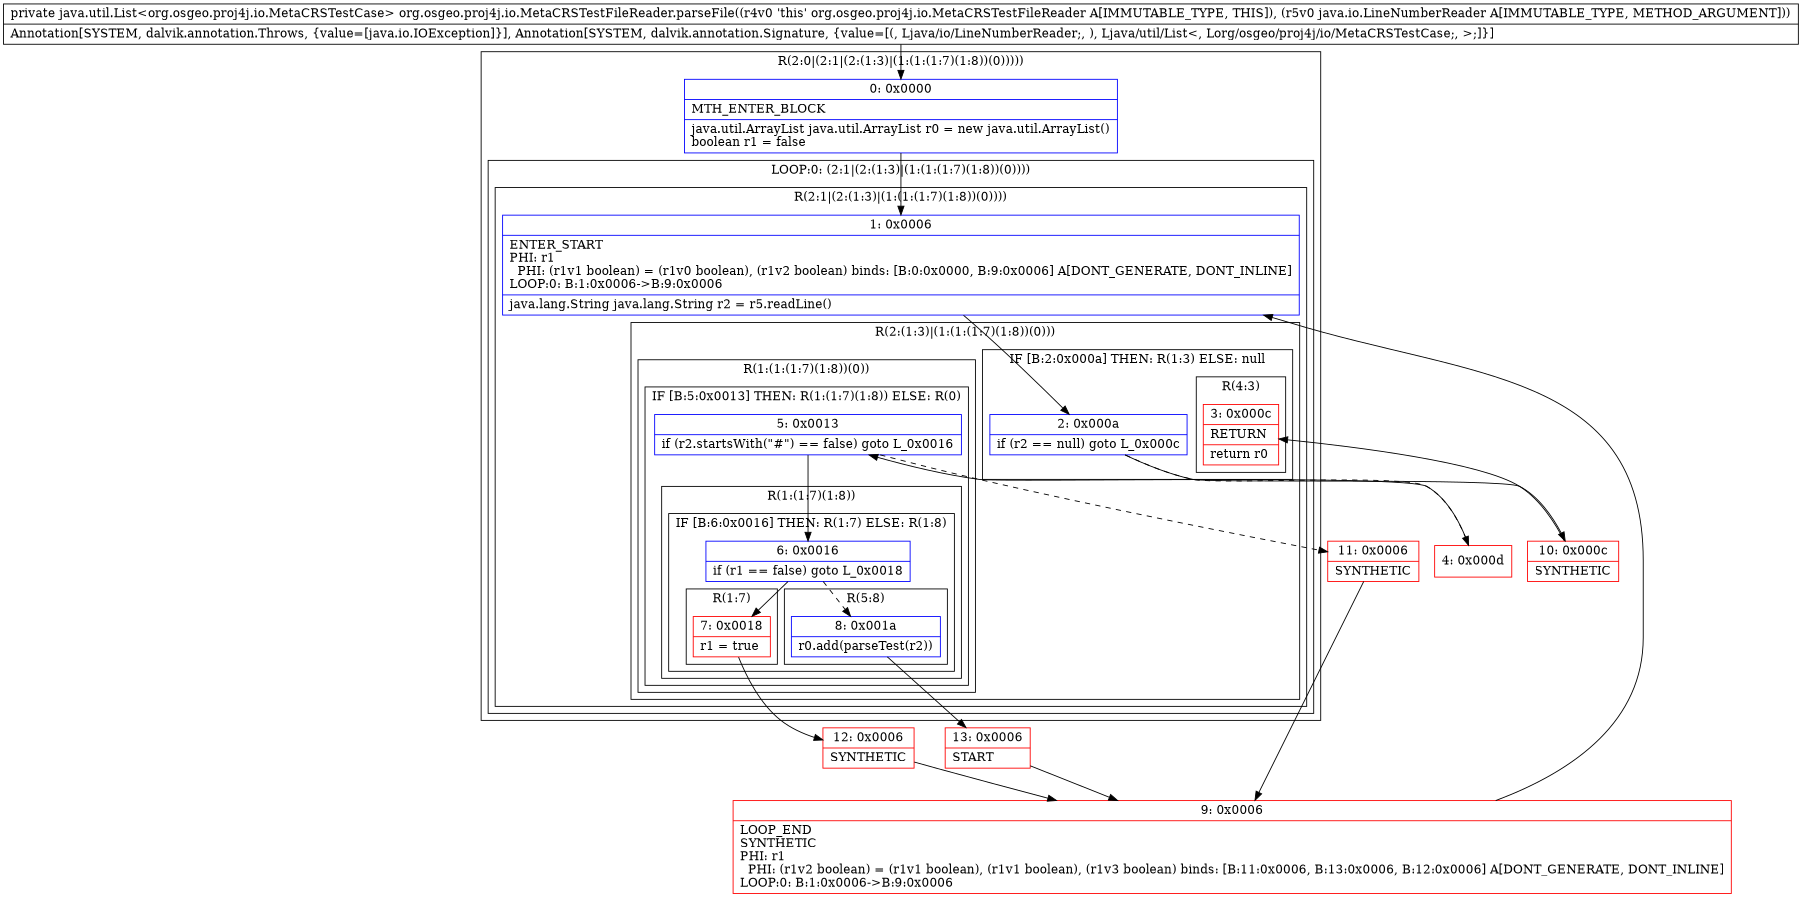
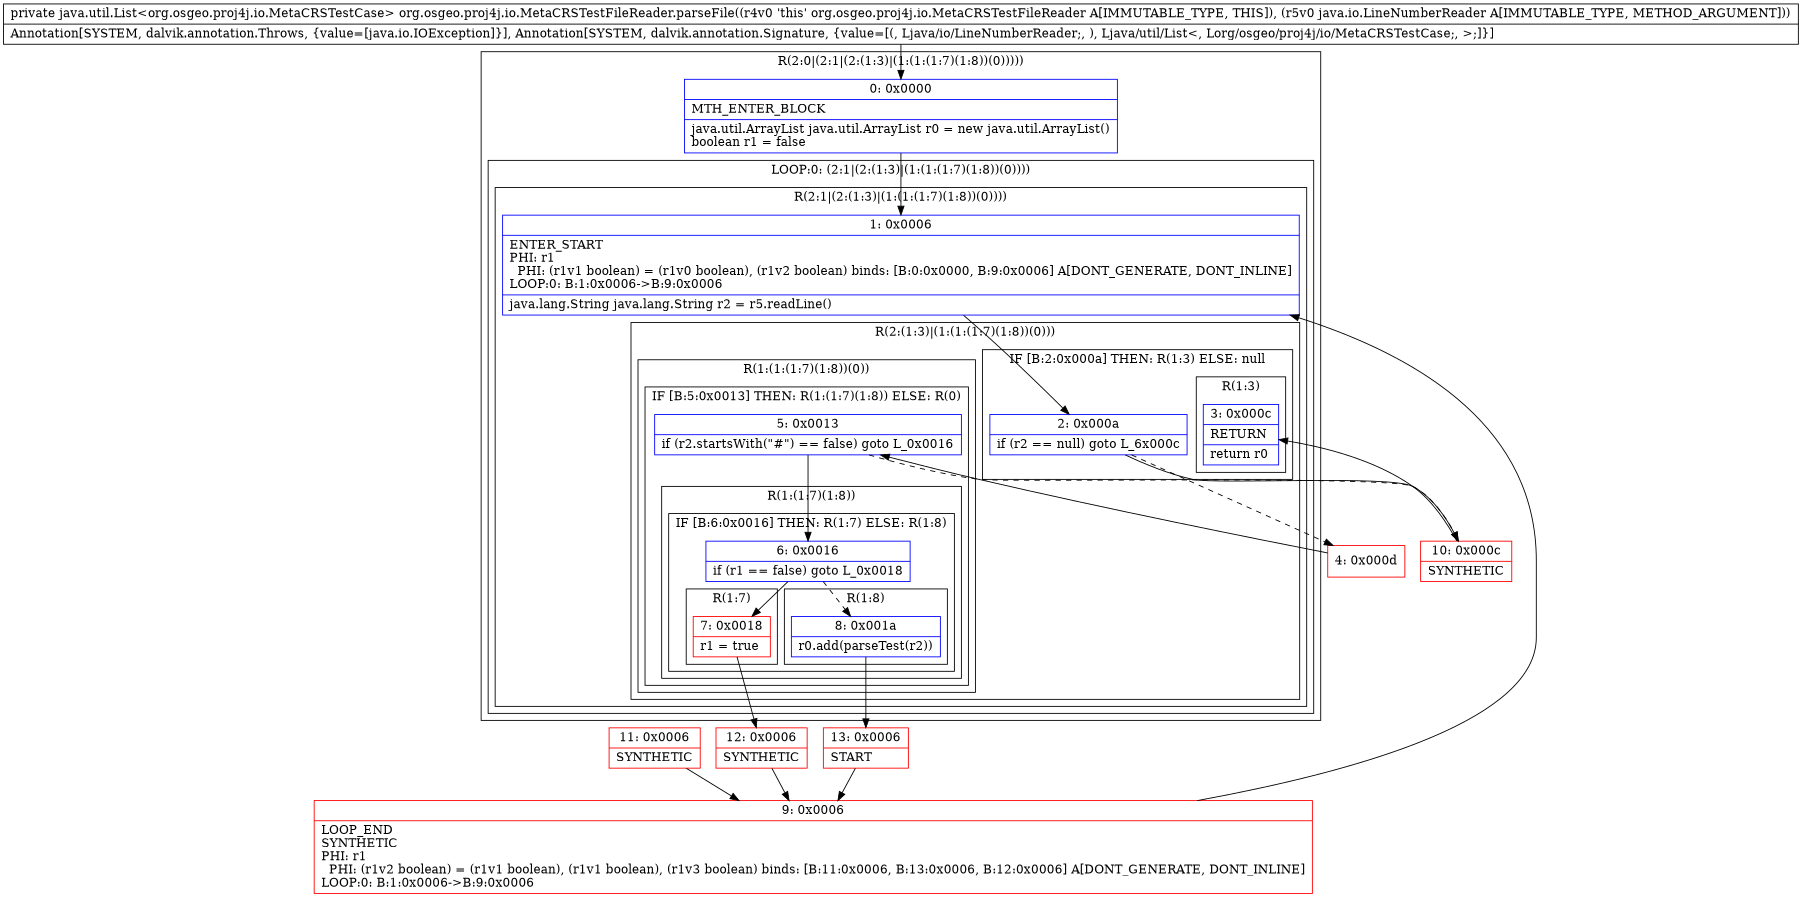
(1241, 387) -> (1241, 387)
(1241, 435) -> (1241, 435)
(1088, 444) -> (1088, 444)
(1099, 506) -> (1171, 480)
(866, 599) -> (866, 599)
